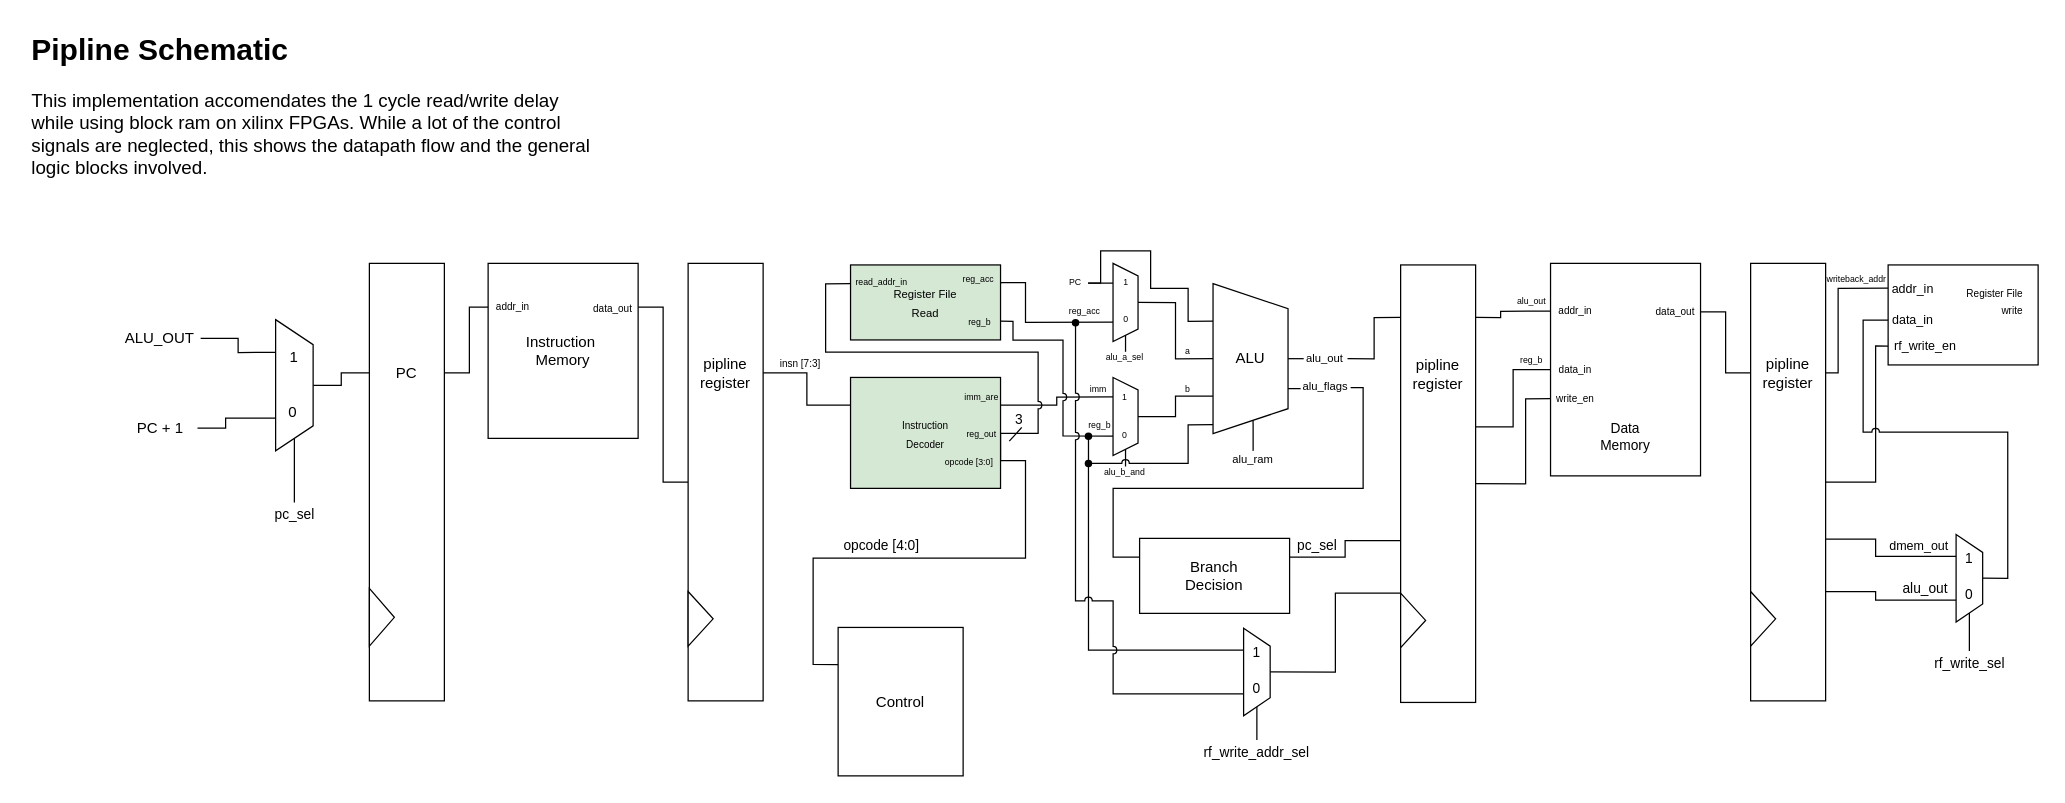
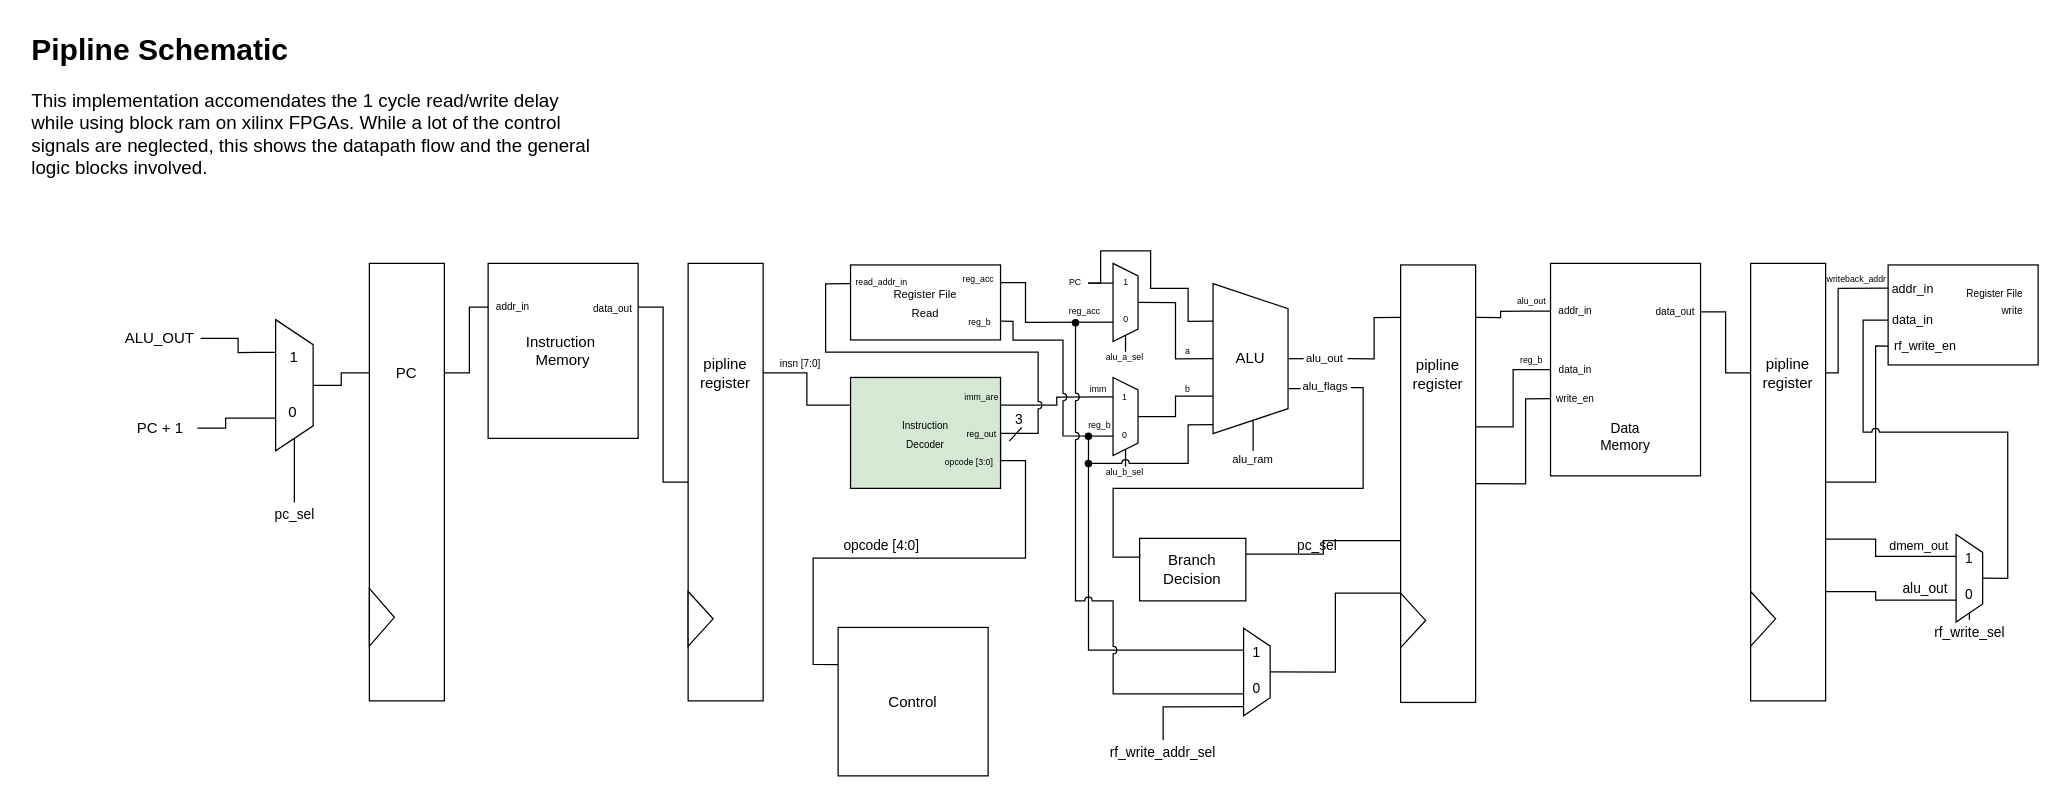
(926, 302) -> (926, 302)
(801, 362) -> (801, 362)
(1125, 473) -> (1125, 473)
(1215, 576) -> (1193, 569)
(1969, 663) -> (1969, 632)
(901, 701) -> (913, 701)
(1257, 752) -> (1163, 752)
